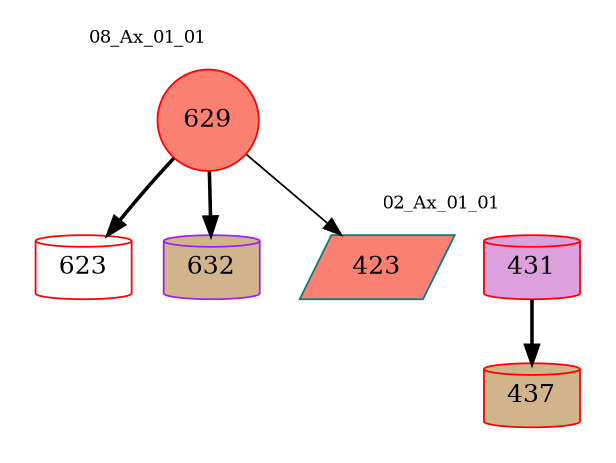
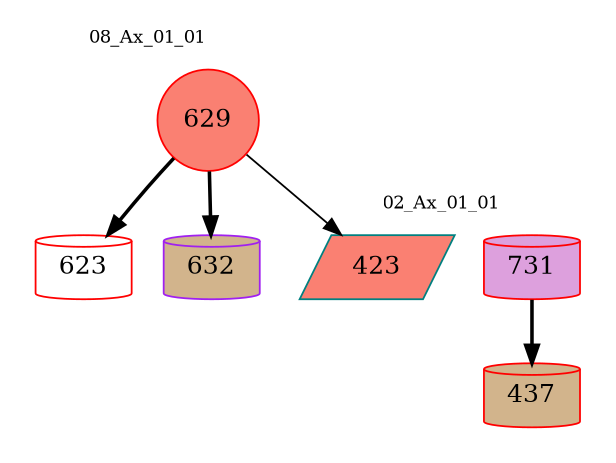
(532, 267) -> (532, 267)
